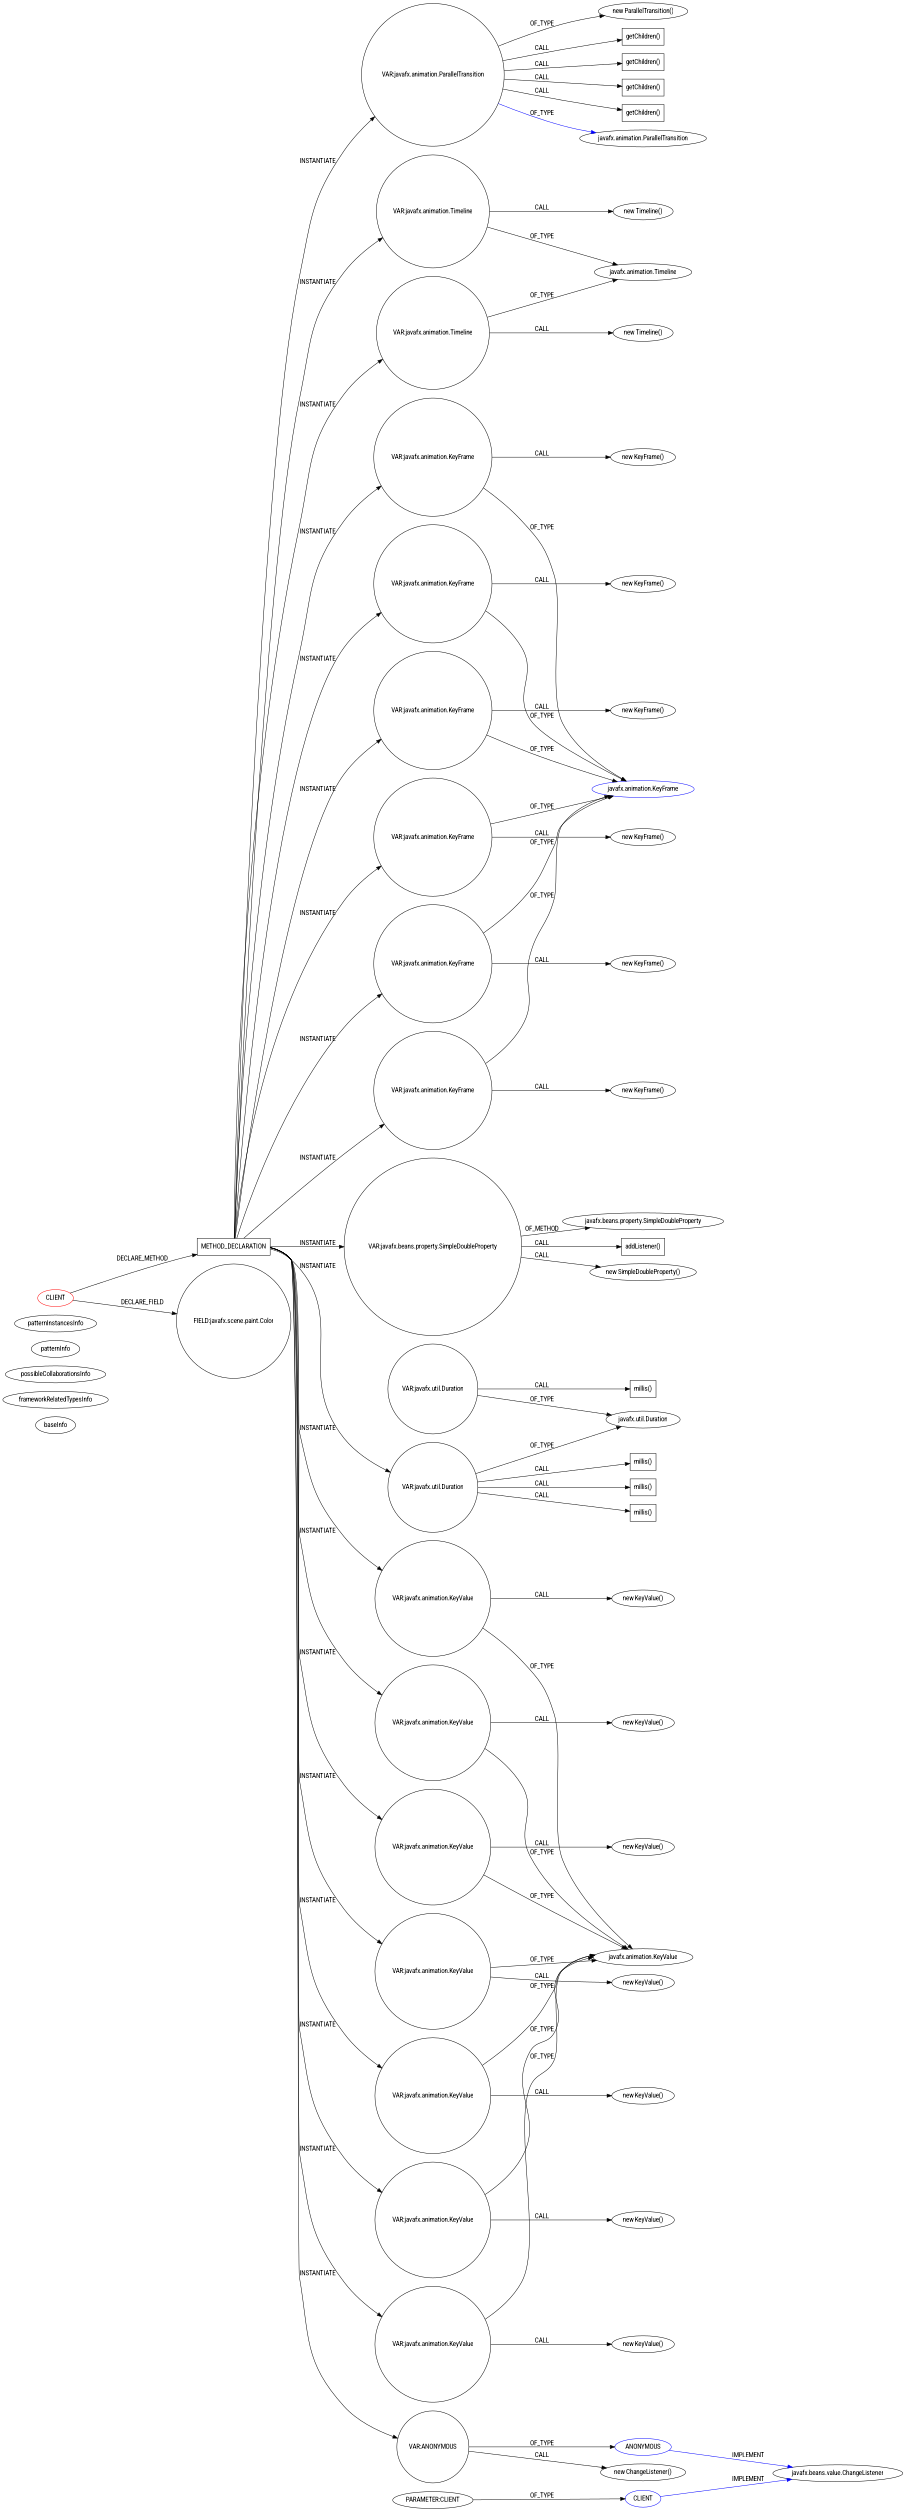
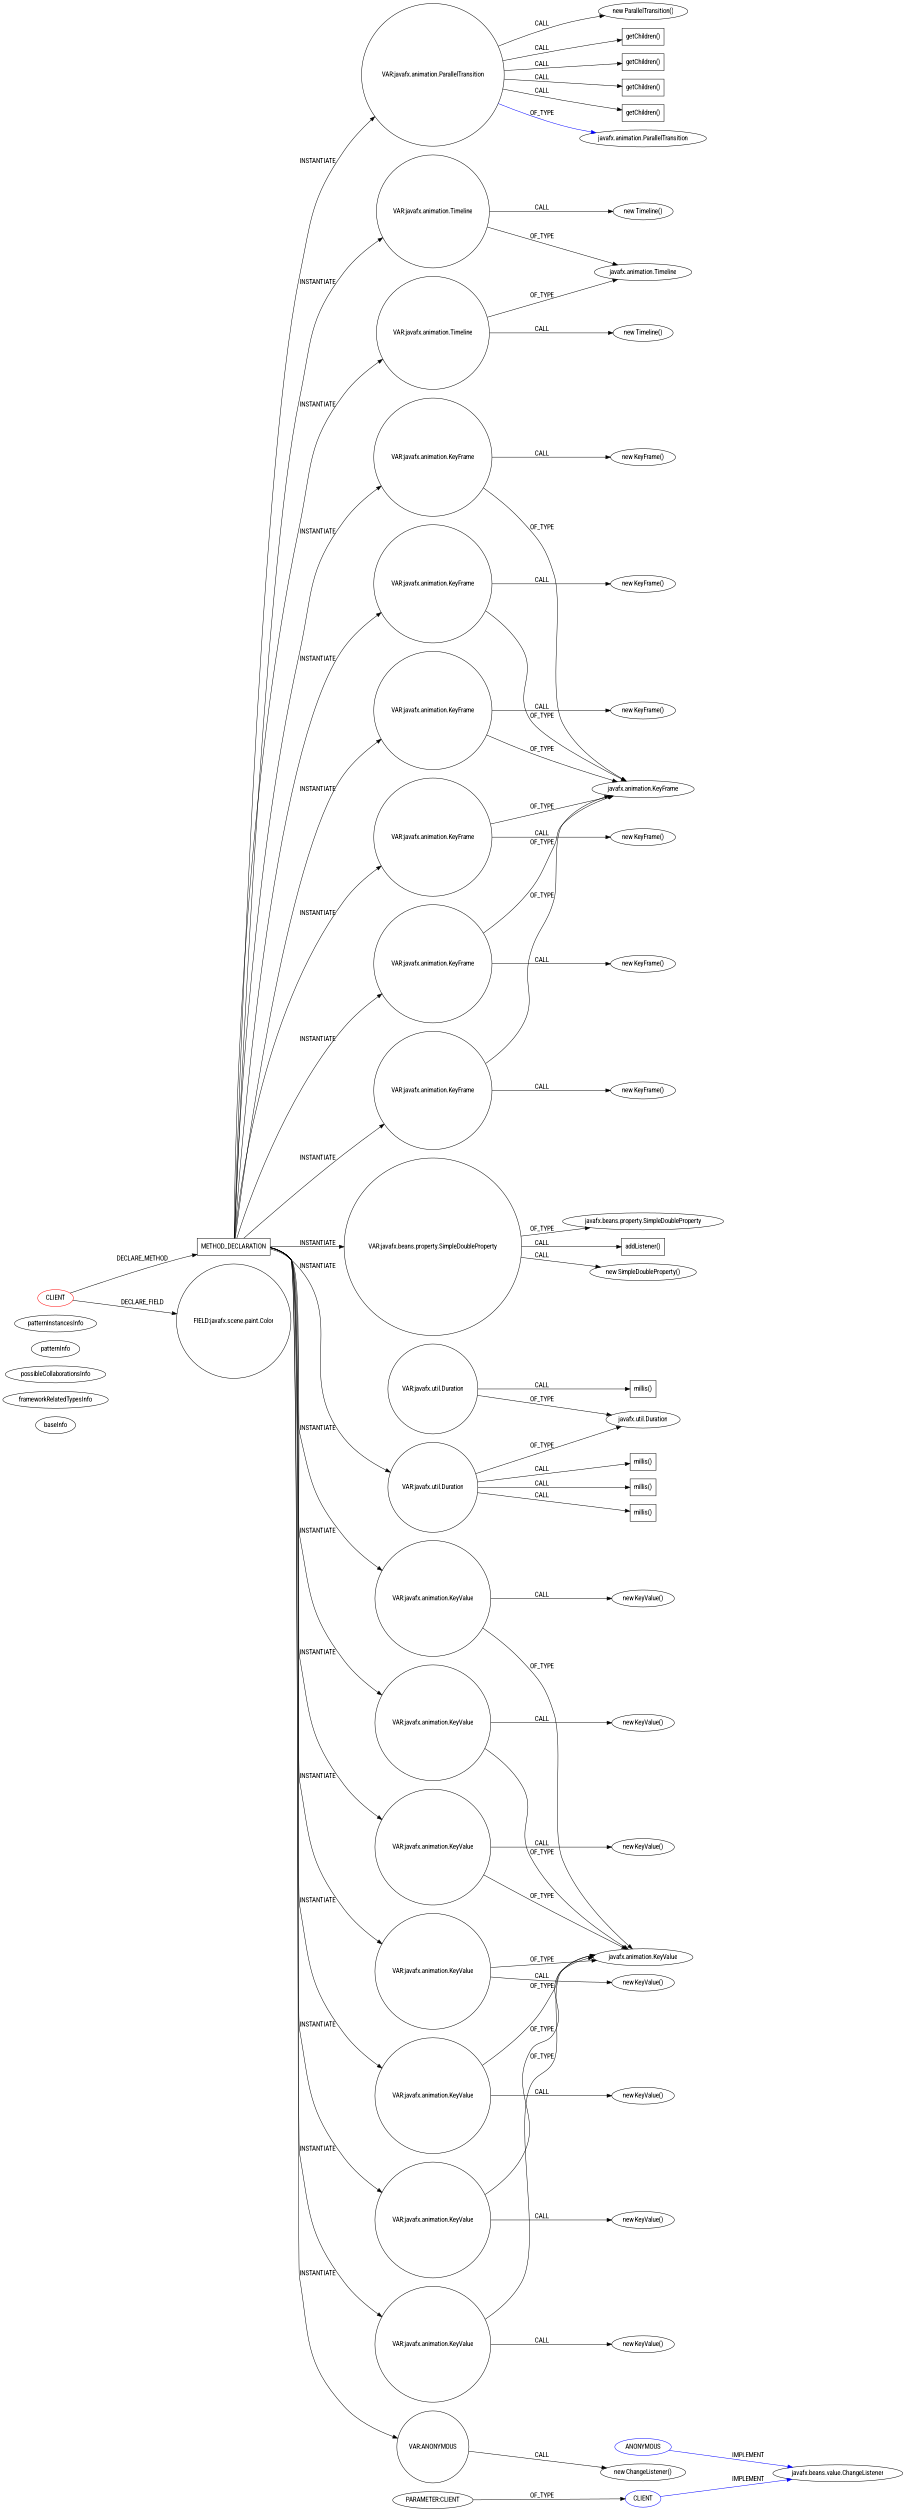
(542, 24) -> (542, 24)
(643, 789) -> (643, 789)
(542, 1229) -> (542, 1229)
(540, 2447) -> none
